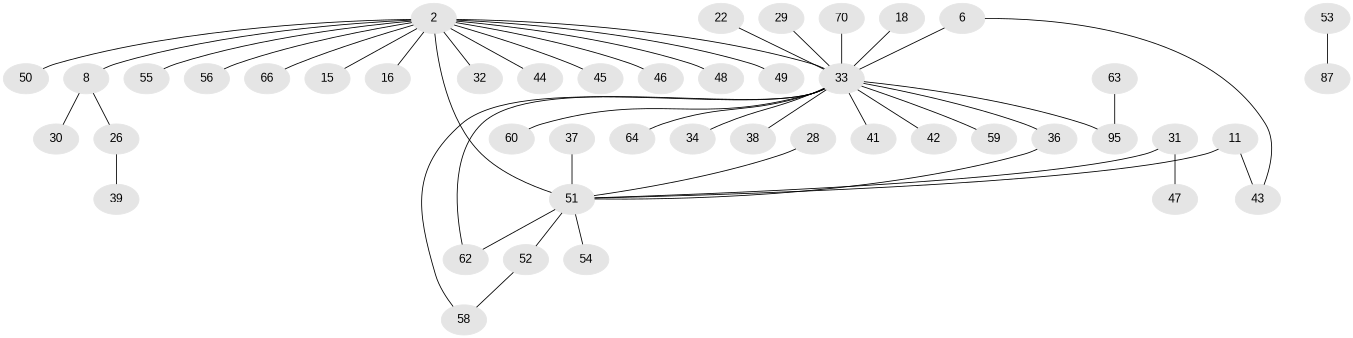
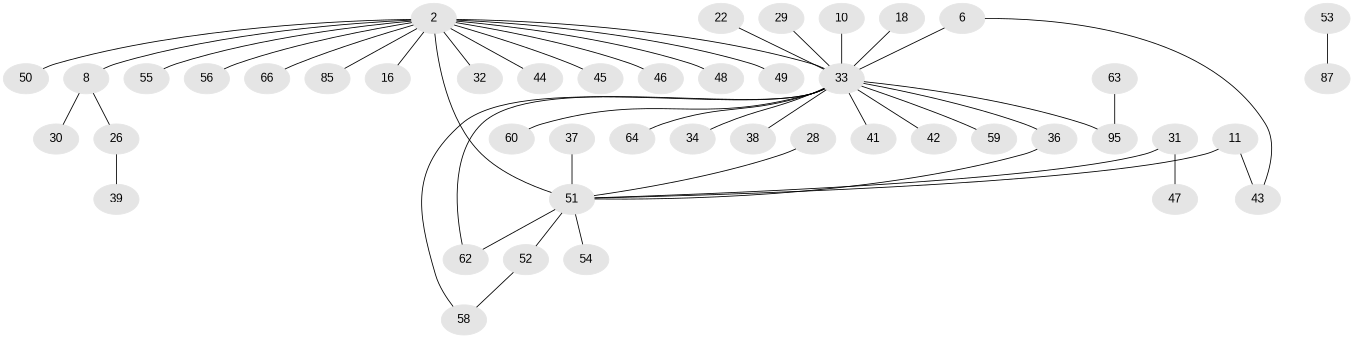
(842, 18) -> (842, 18)
(327, 79) -> (327, 79)
